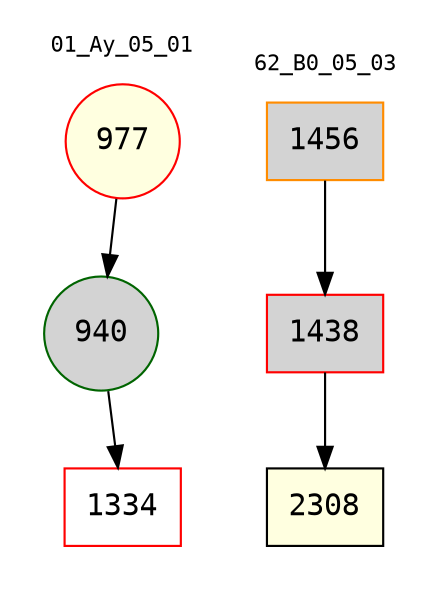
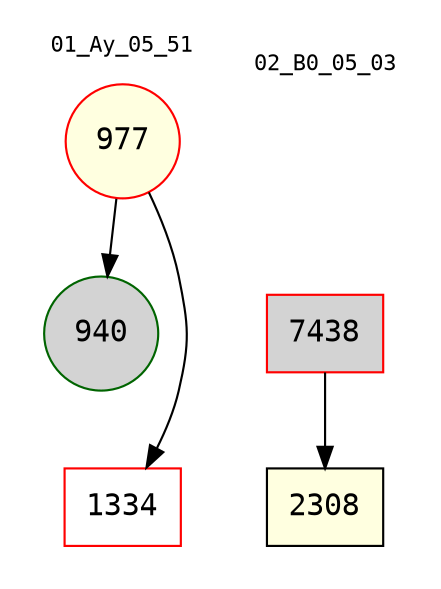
(123, 46) -> (123, 46)
(326, 65) -> (326, 65)
(325, 141) -> none
(325, 334) -> (325, 334)
(112, 419) -> (186, 320)
